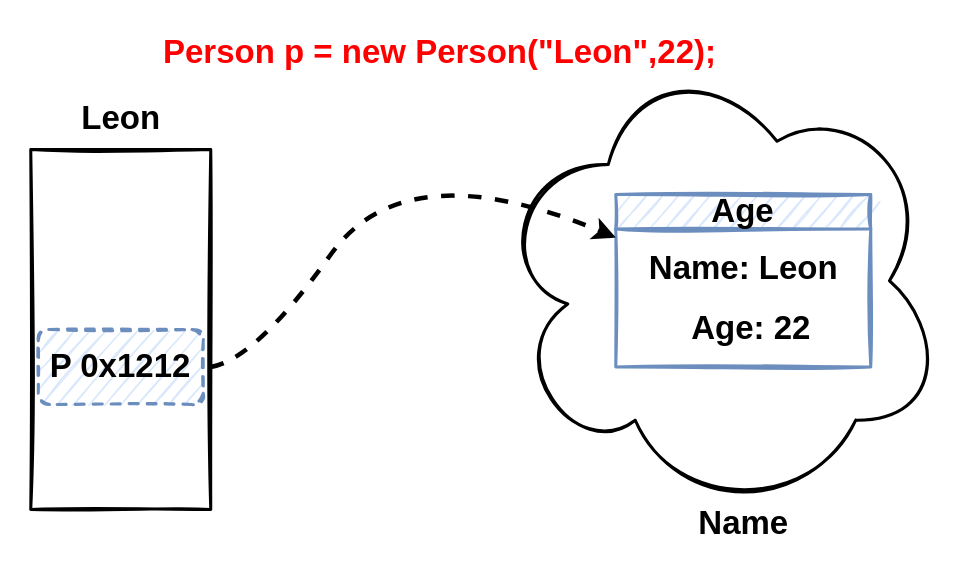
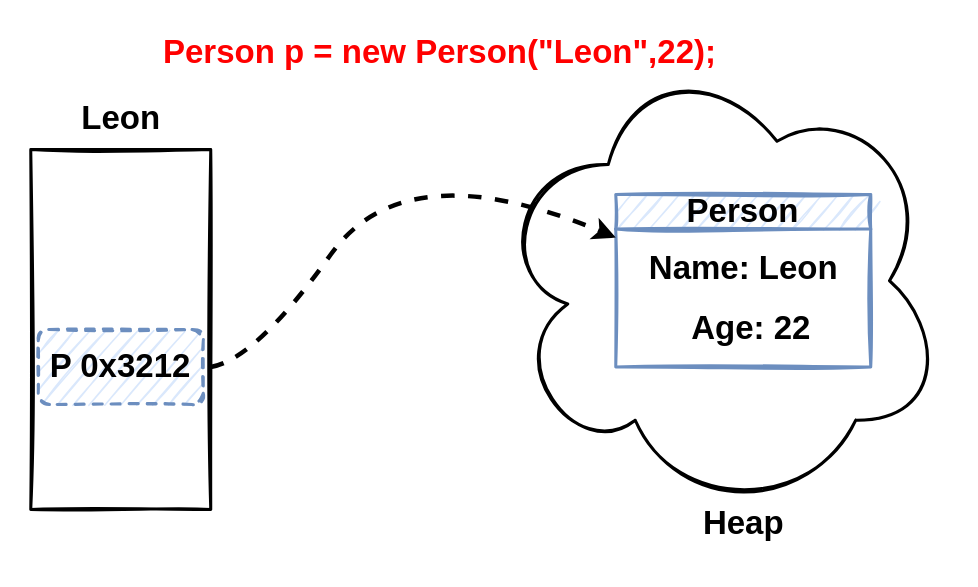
(743, 212) -> (743, 212)
(121, 367) -> (121, 367)
(744, 524) -> (744, 524)
